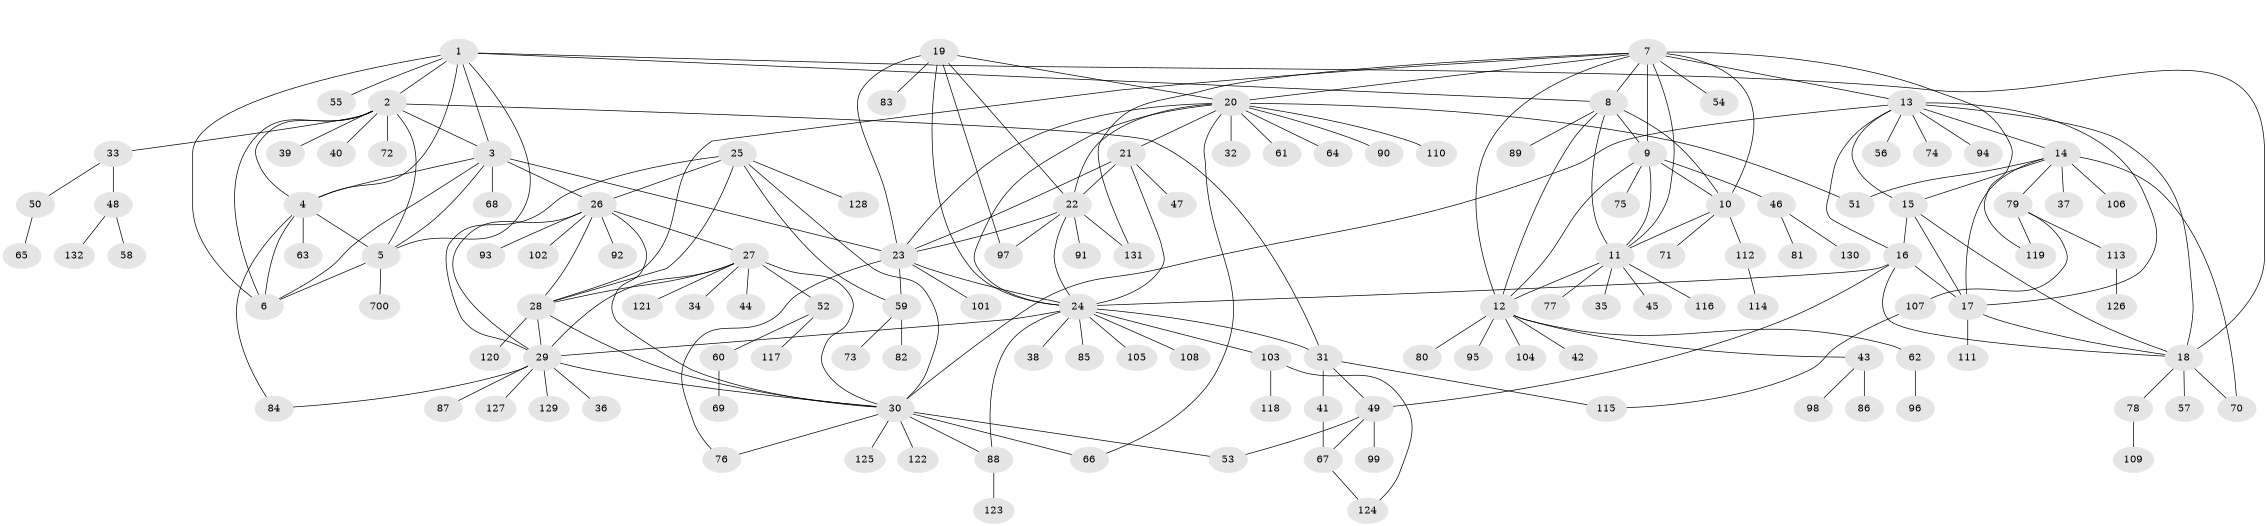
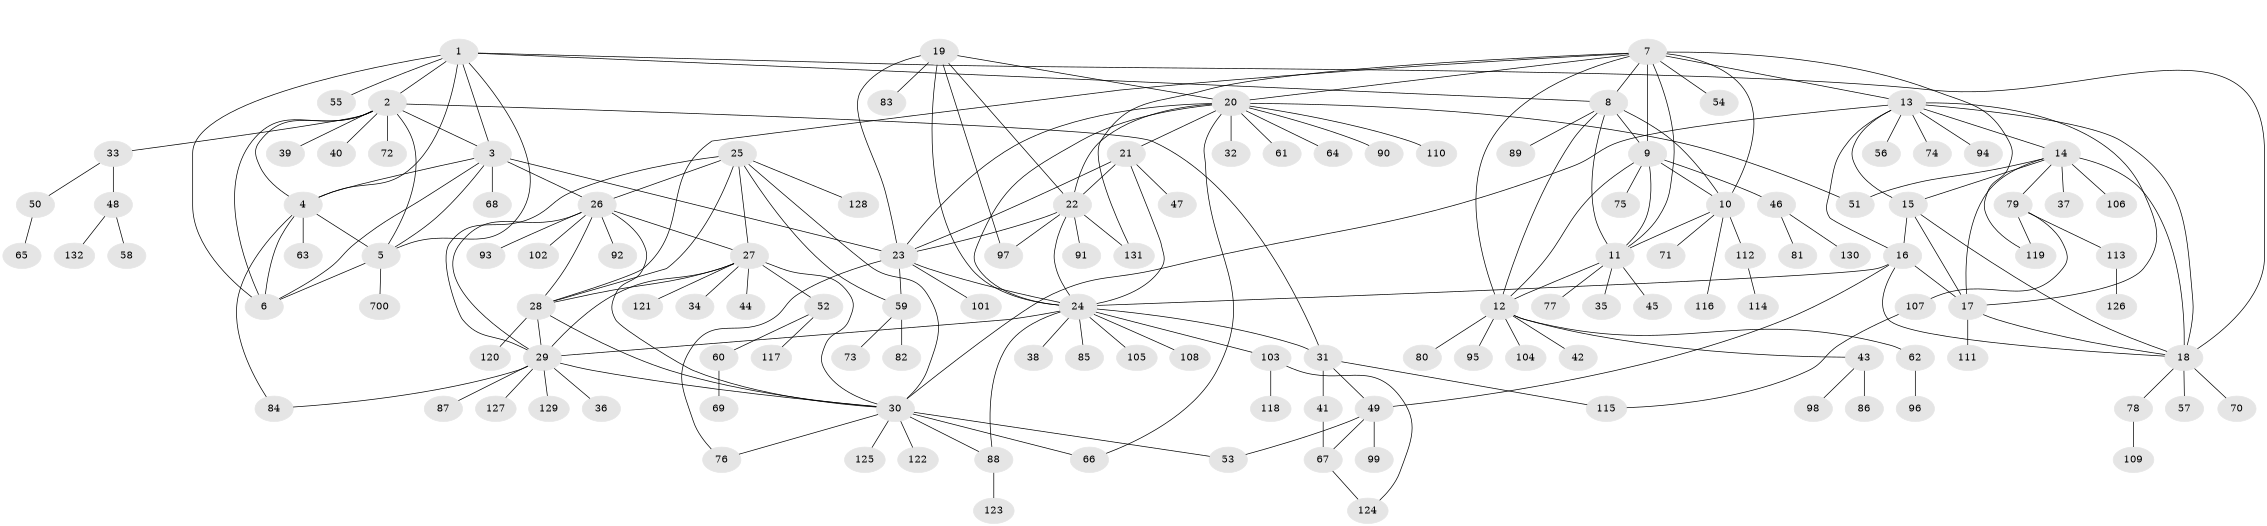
none -> (743, 205)
(2199, 246) -> (2165, 230)
(1654, 278) -> (1715, 256)
